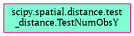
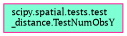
(67, 18) -> (63, 18)
